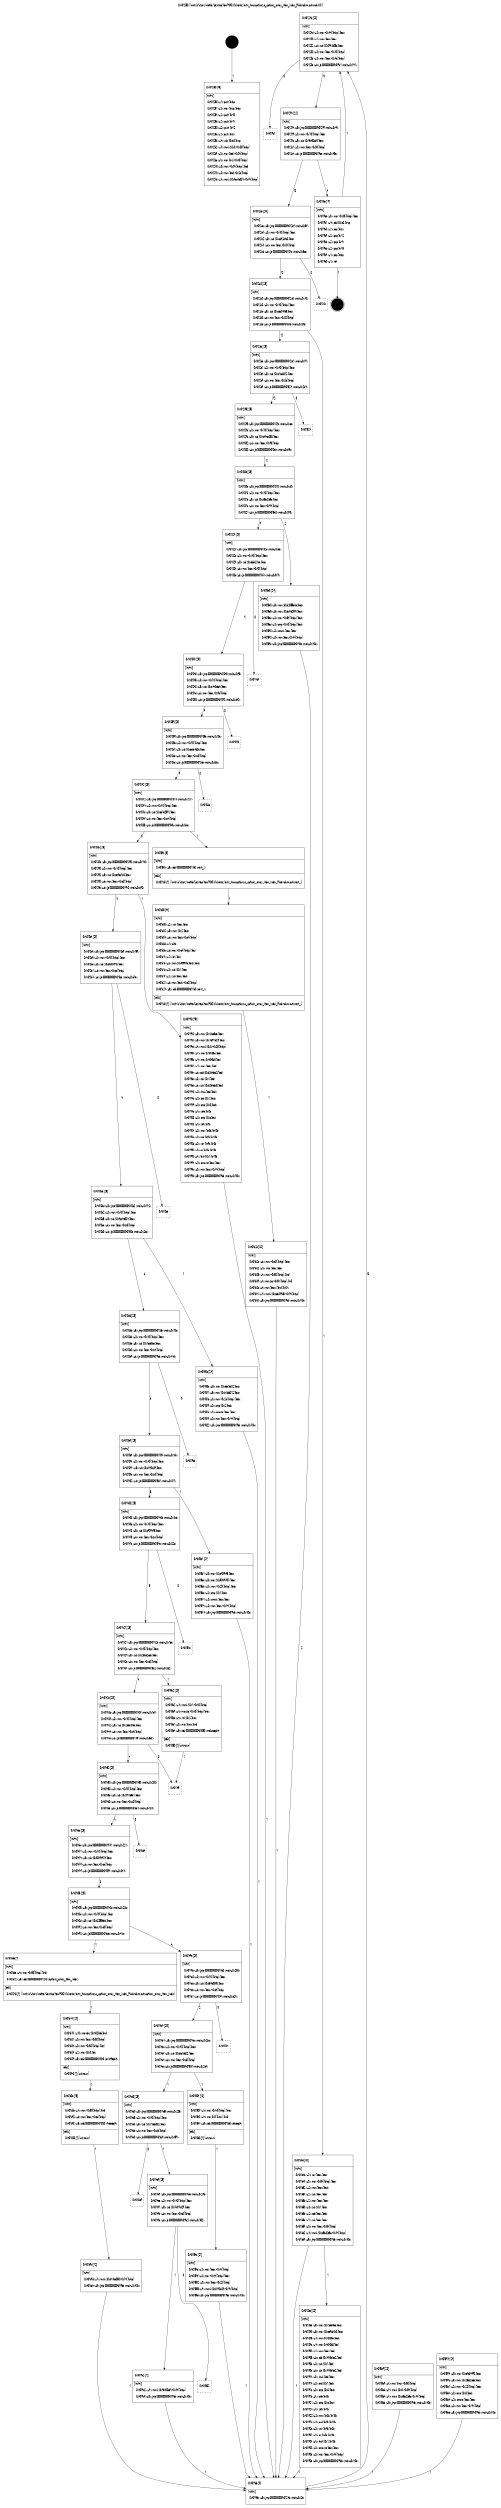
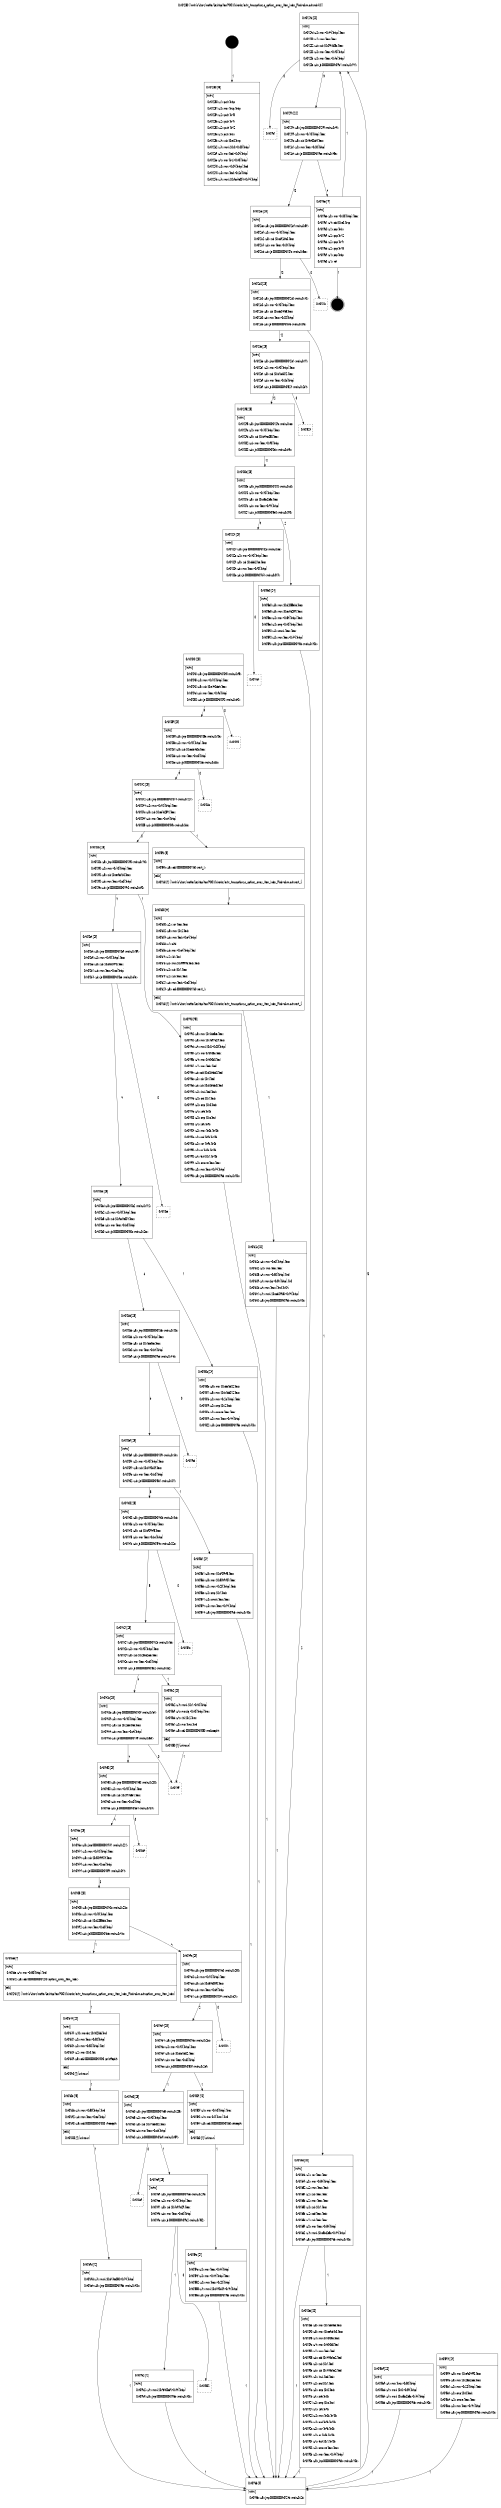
(234, 617) -> none
